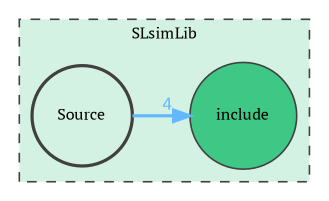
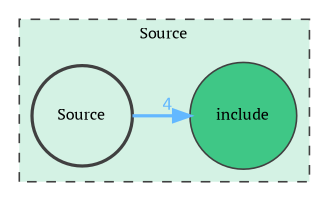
(164, 35) -> (164, 35)
